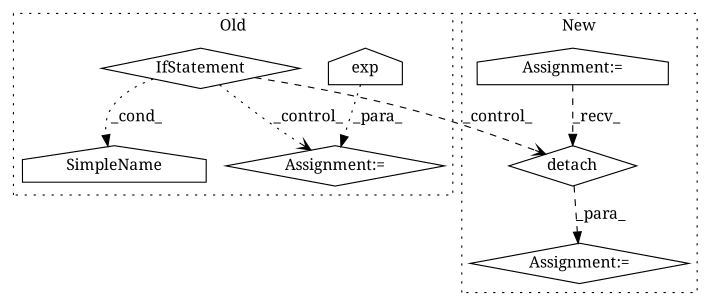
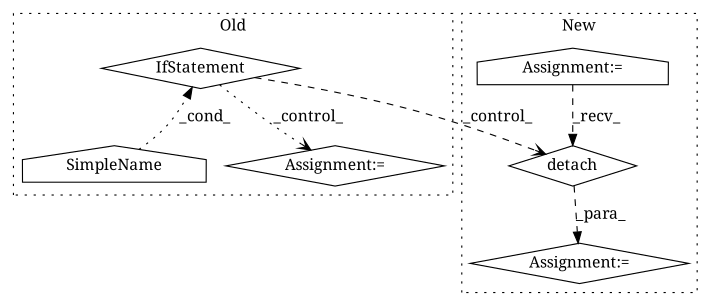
(365, 68) -> none
(119, 99) -> (166, 126)
